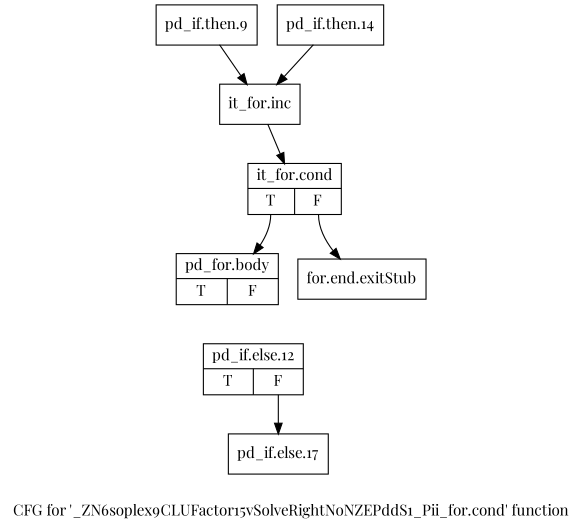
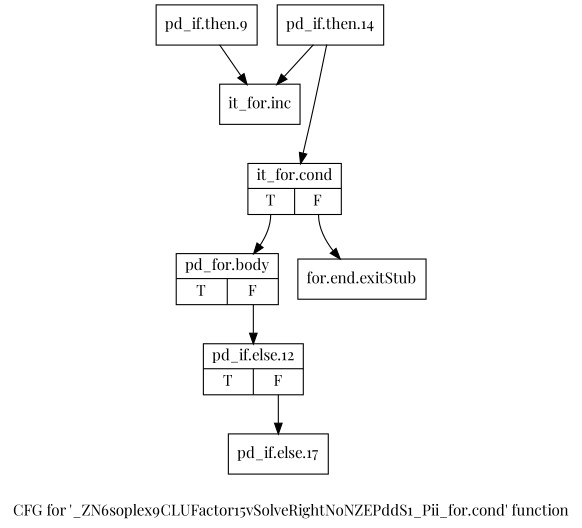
(274, 139) -> (315, 99)
none -> (253, 319)
